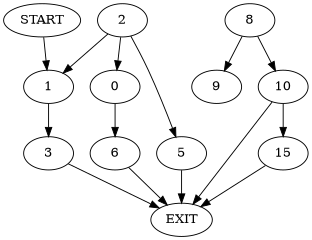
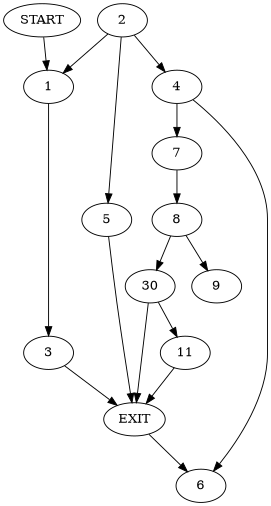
(115, 87) -> (177, 87)
(283, 87) -> (150, 286)
none -> (177, 153)
(283, 153) -> (185, 353)
(144, 183) -> (165, 450)
